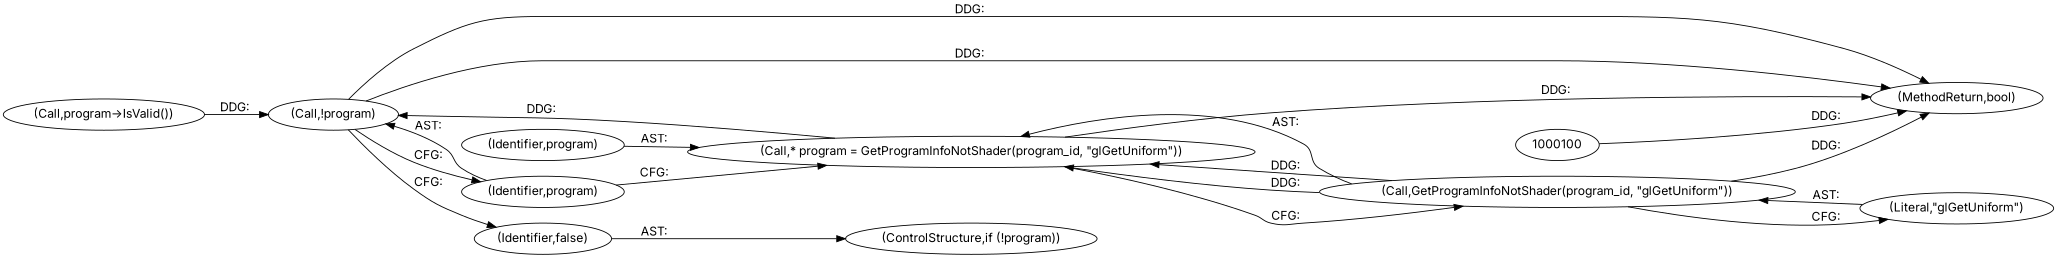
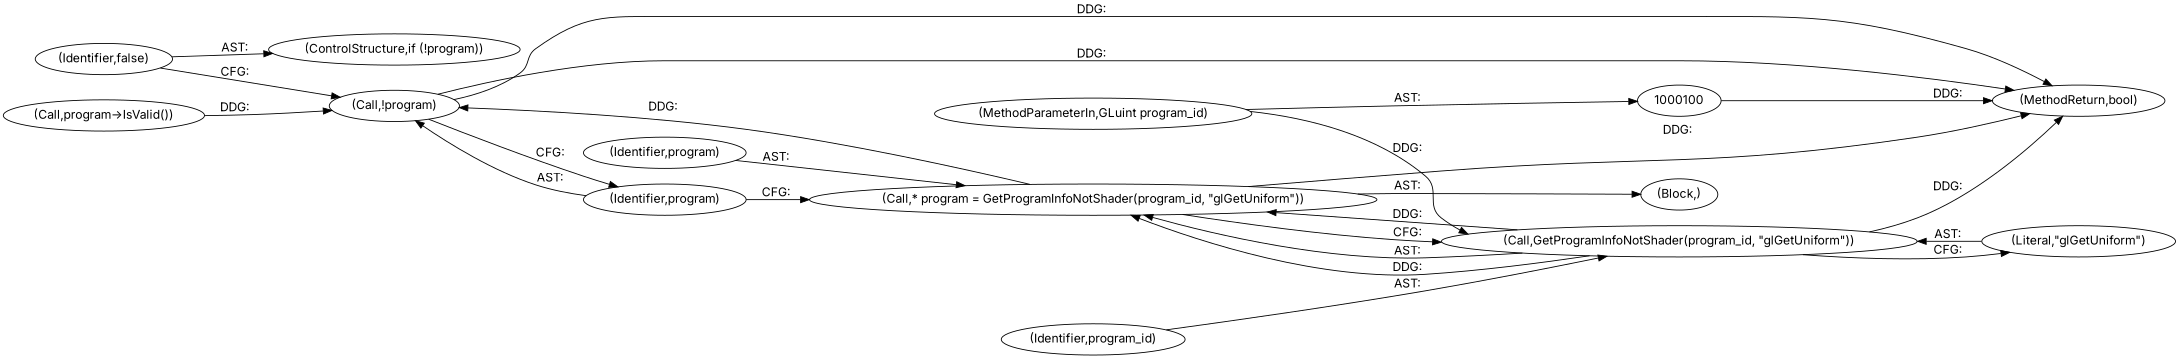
none -> (1093, 114)
(411, 187) -> (246, 82)
none -> (1679, 194)
none -> (1093, 339)
